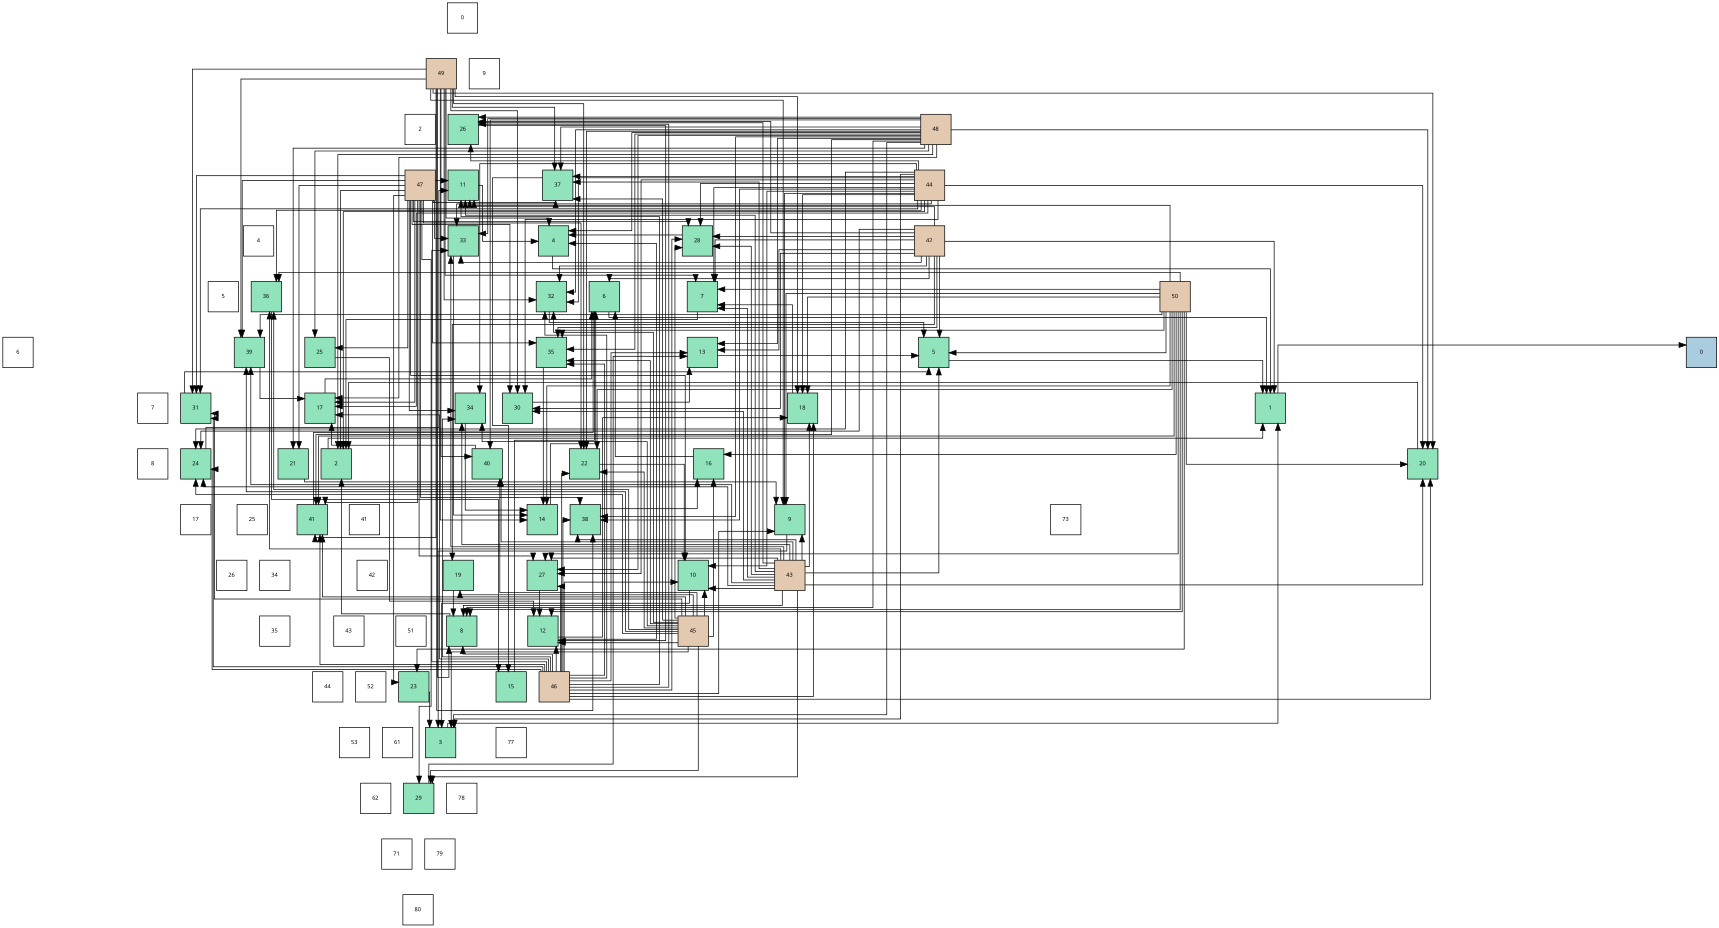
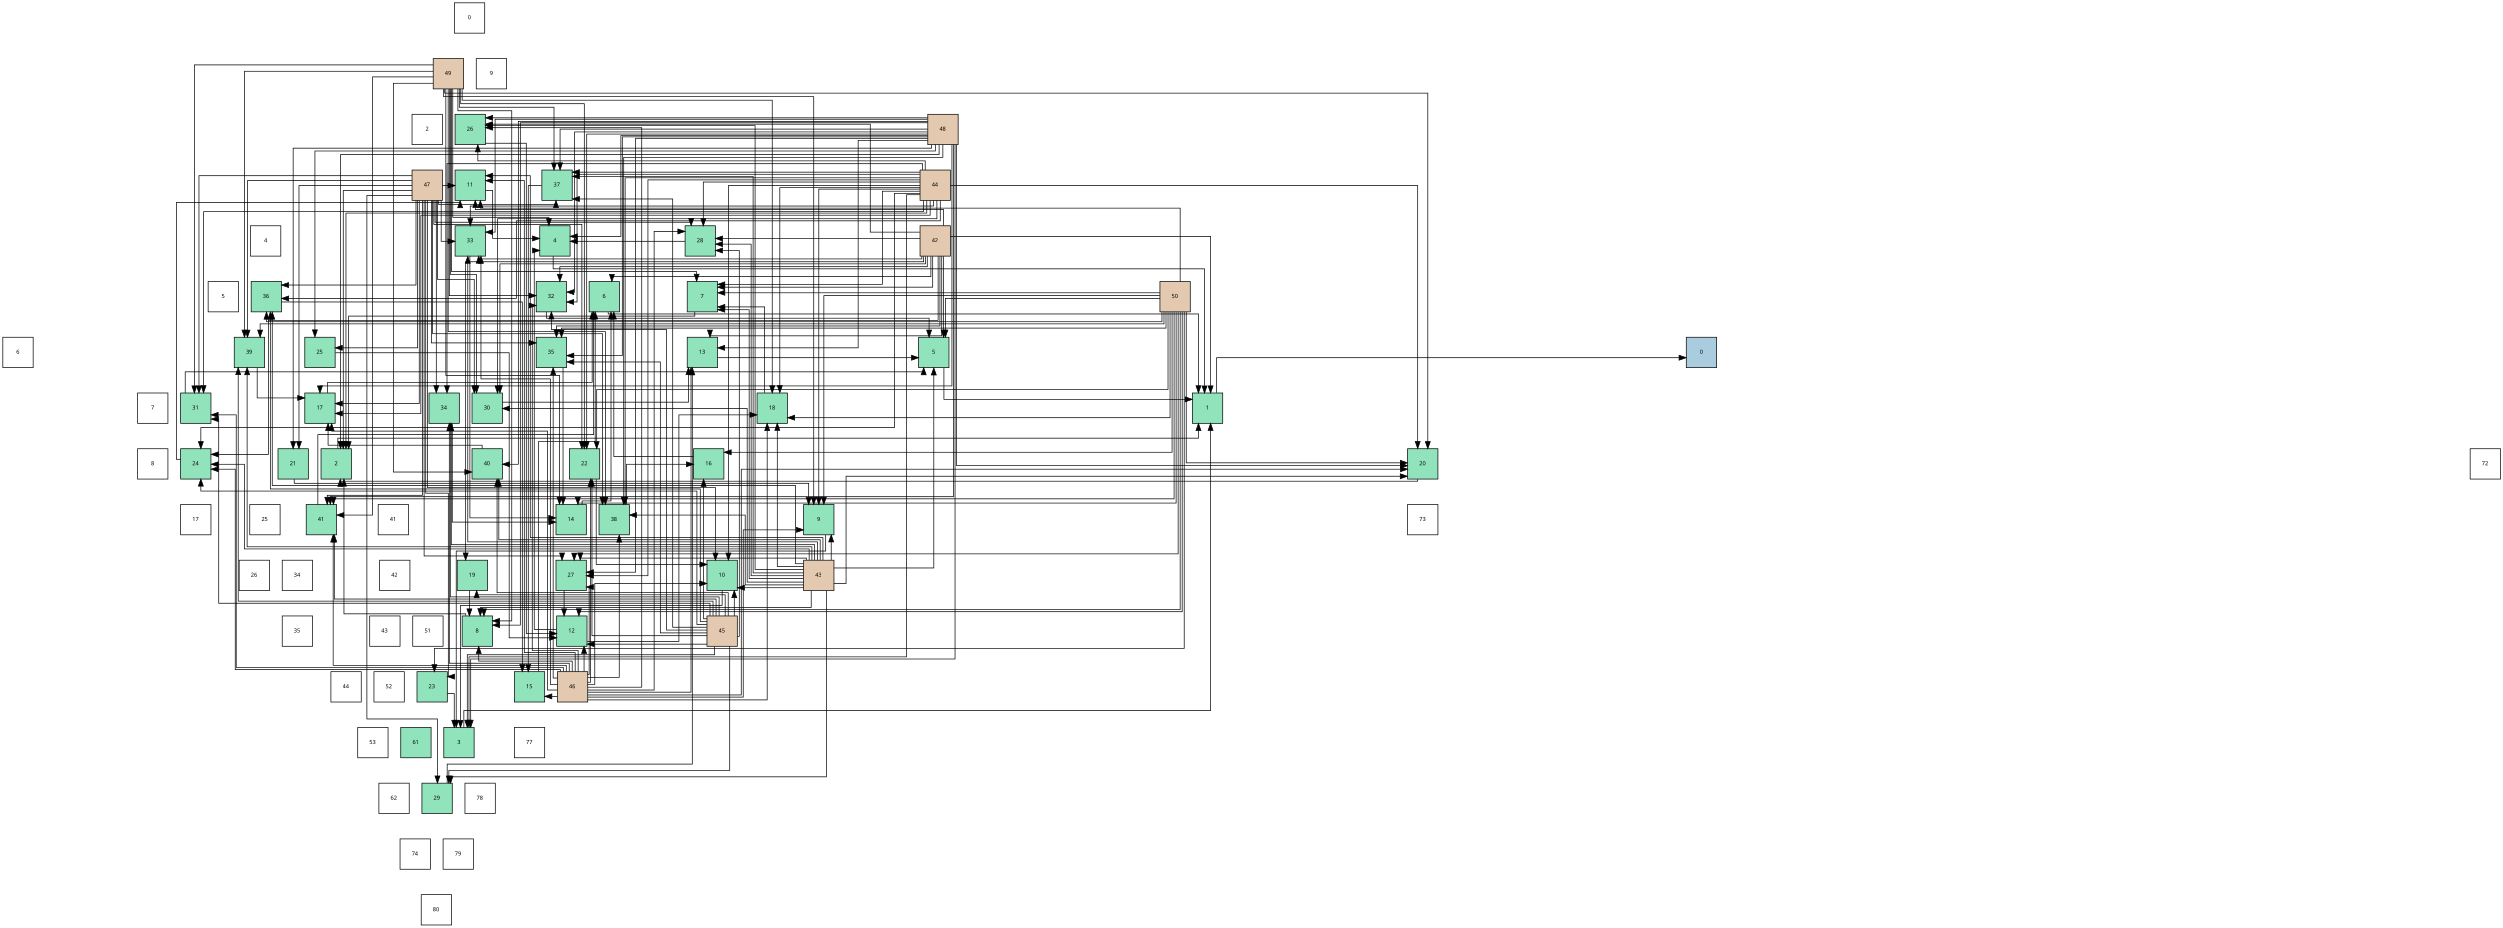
none -> (395, 285)
none -> (2485, 464)
none -> (555, 696)
(398, 743) -> (416, 743)
(397, 854) -> (415, 854)
